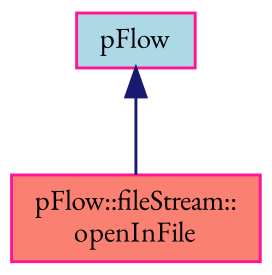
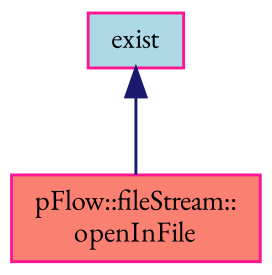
(136, 40) -> (136, 40)
